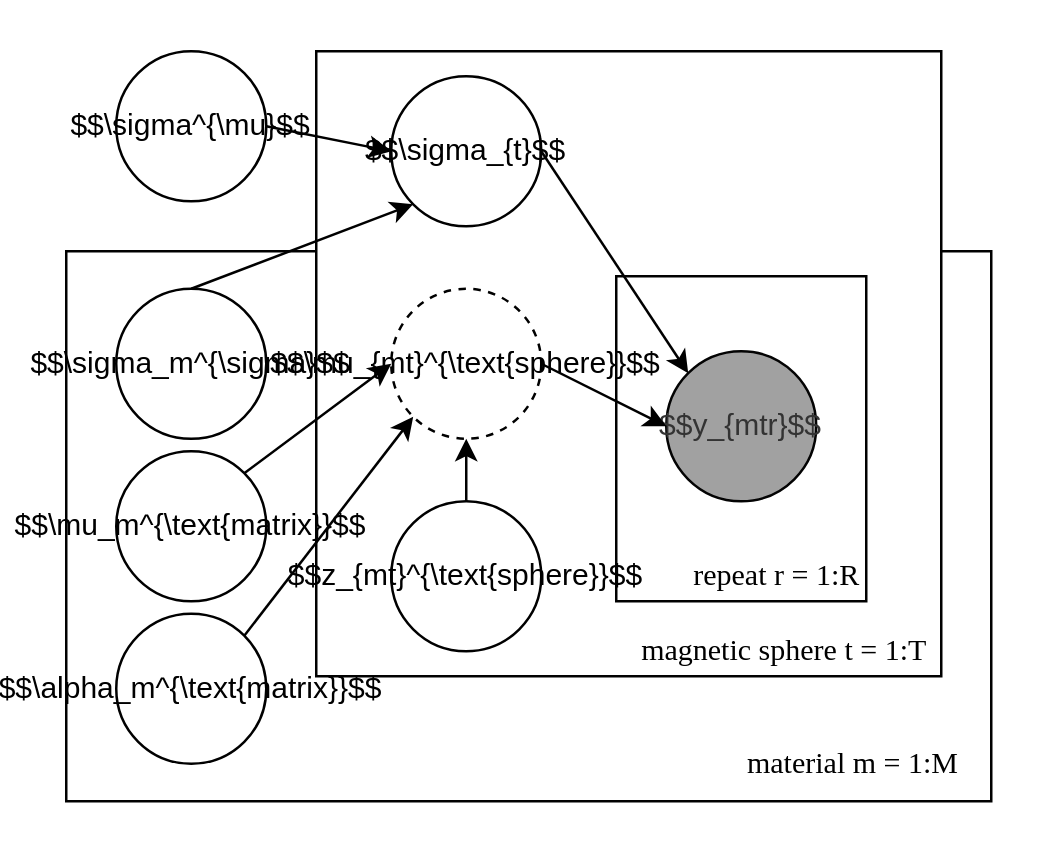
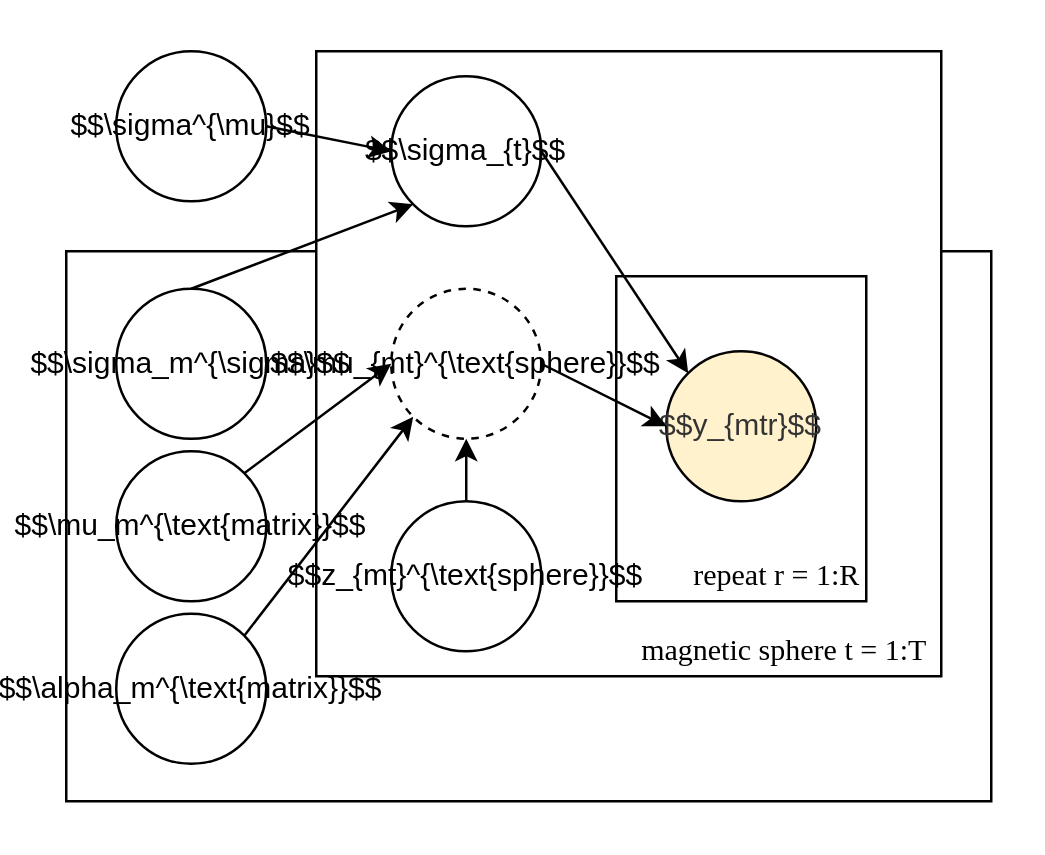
(741, 426) -> (741, 426)
(854, 764) -> none
